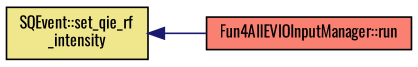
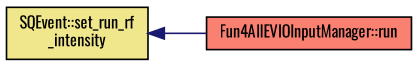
(77, 33) -> (77, 33)
